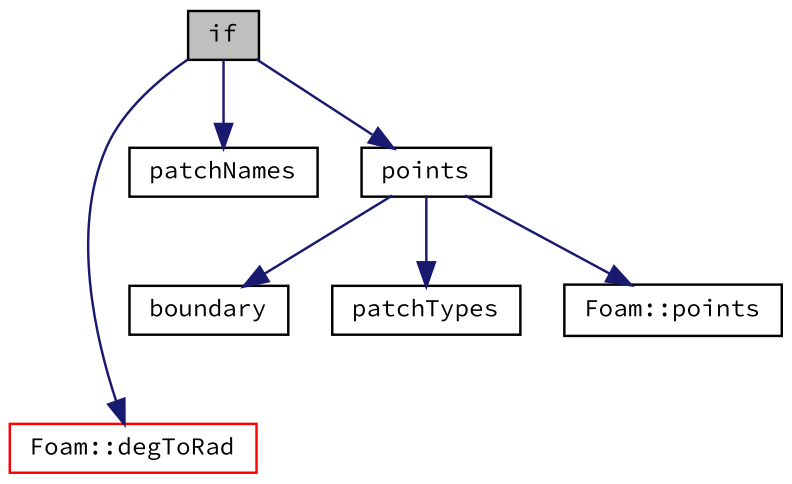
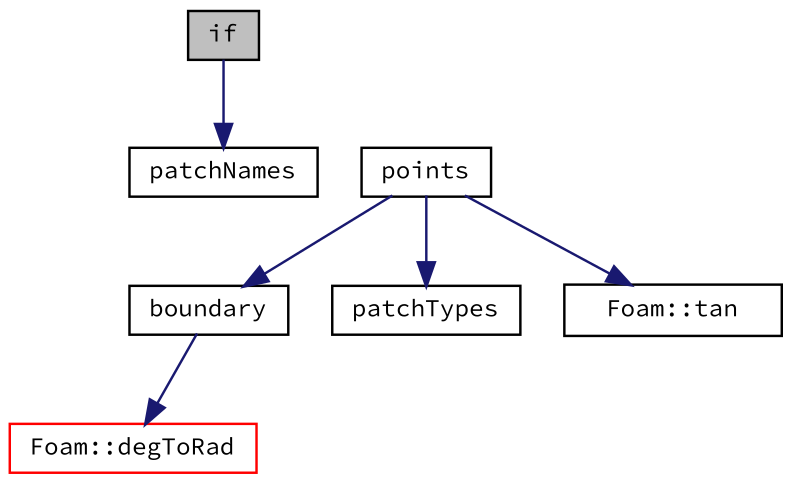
(314, 97) -> none
(90, 214) -> (177, 368)
(673, 310) -> (673, 310)
